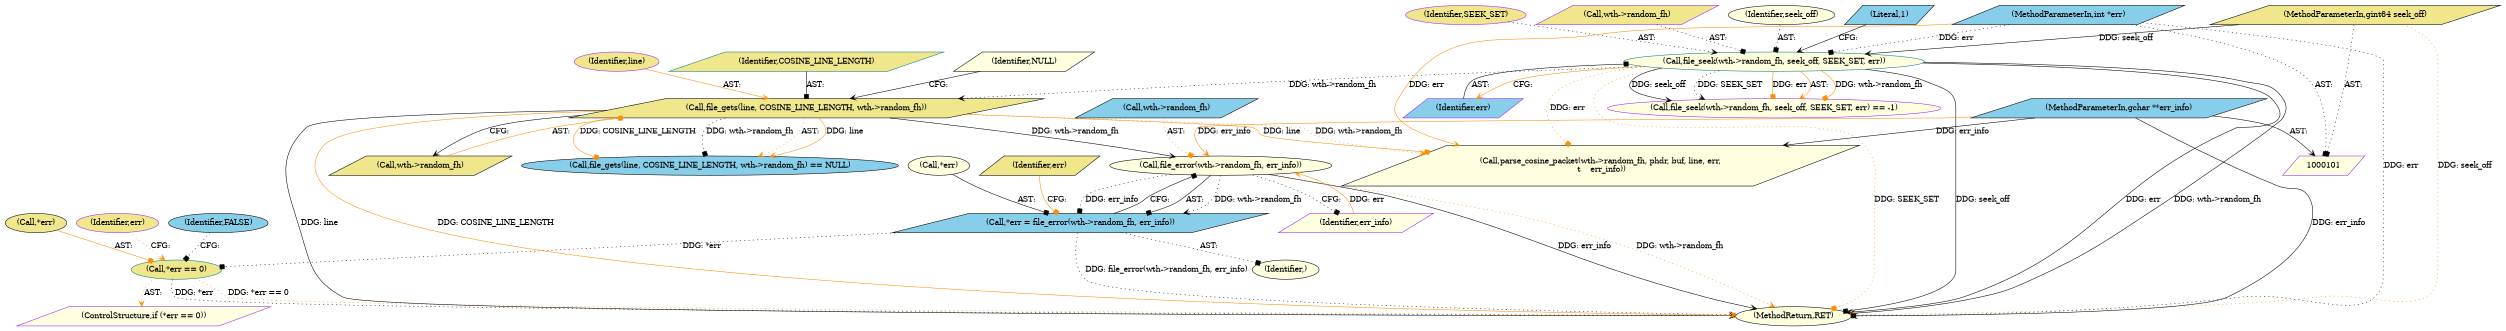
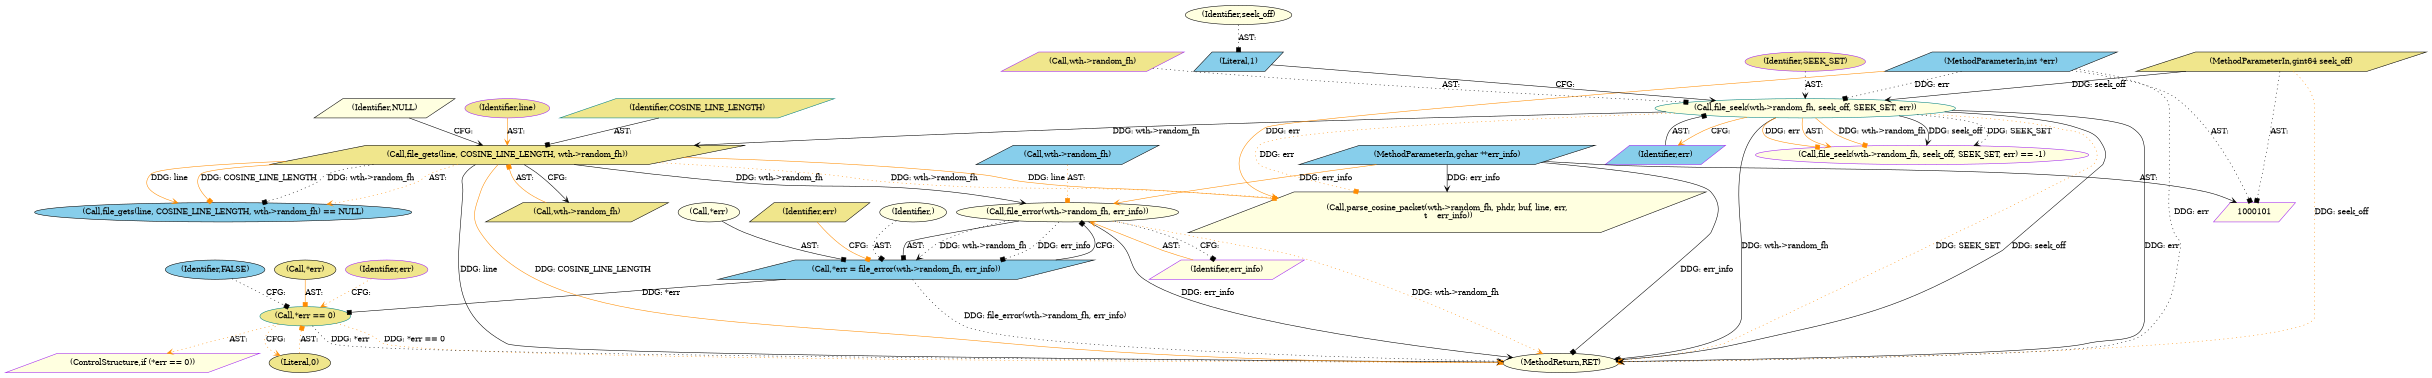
(1778, 36) -> (1239, 36)
(1304, 80) -> (1183, 125)
(1367, 200) -> (1173, 246)
(1188, 247) -> (878, 236)
(562, 250) -> (569, 296)
none -> (300, 363)
